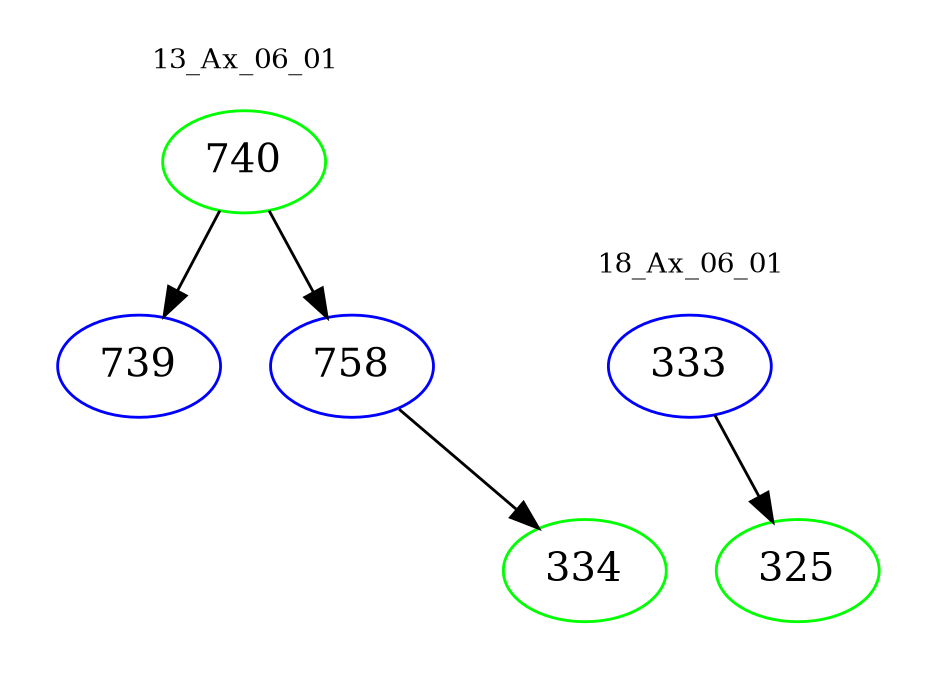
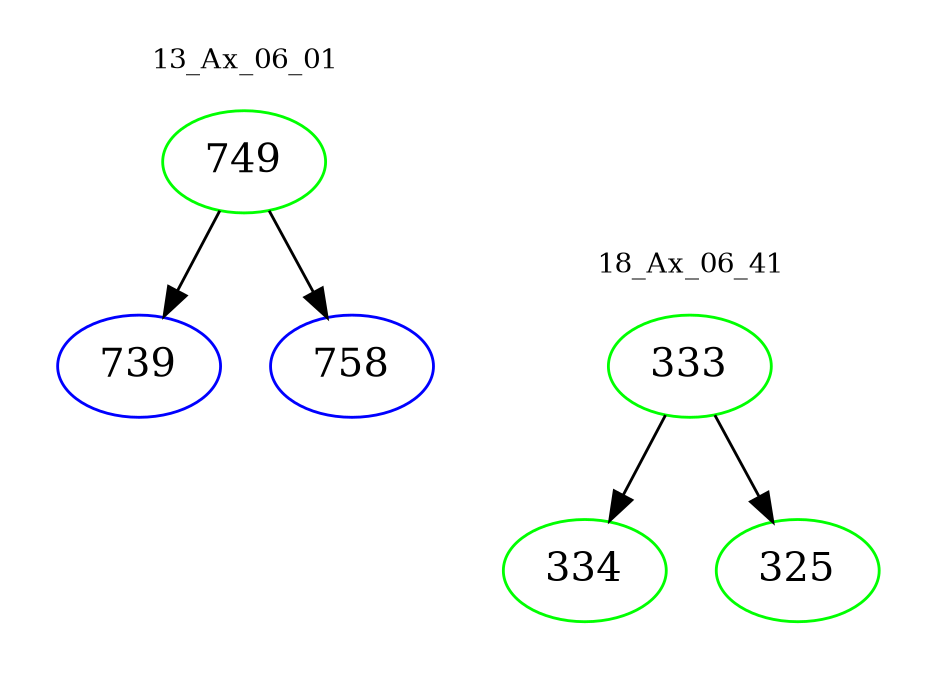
(244, 162) -> (244, 162)
(691, 265) -> (691, 265)
(690, 366) -> (690, 366)
(458, 459) -> (644, 455)
